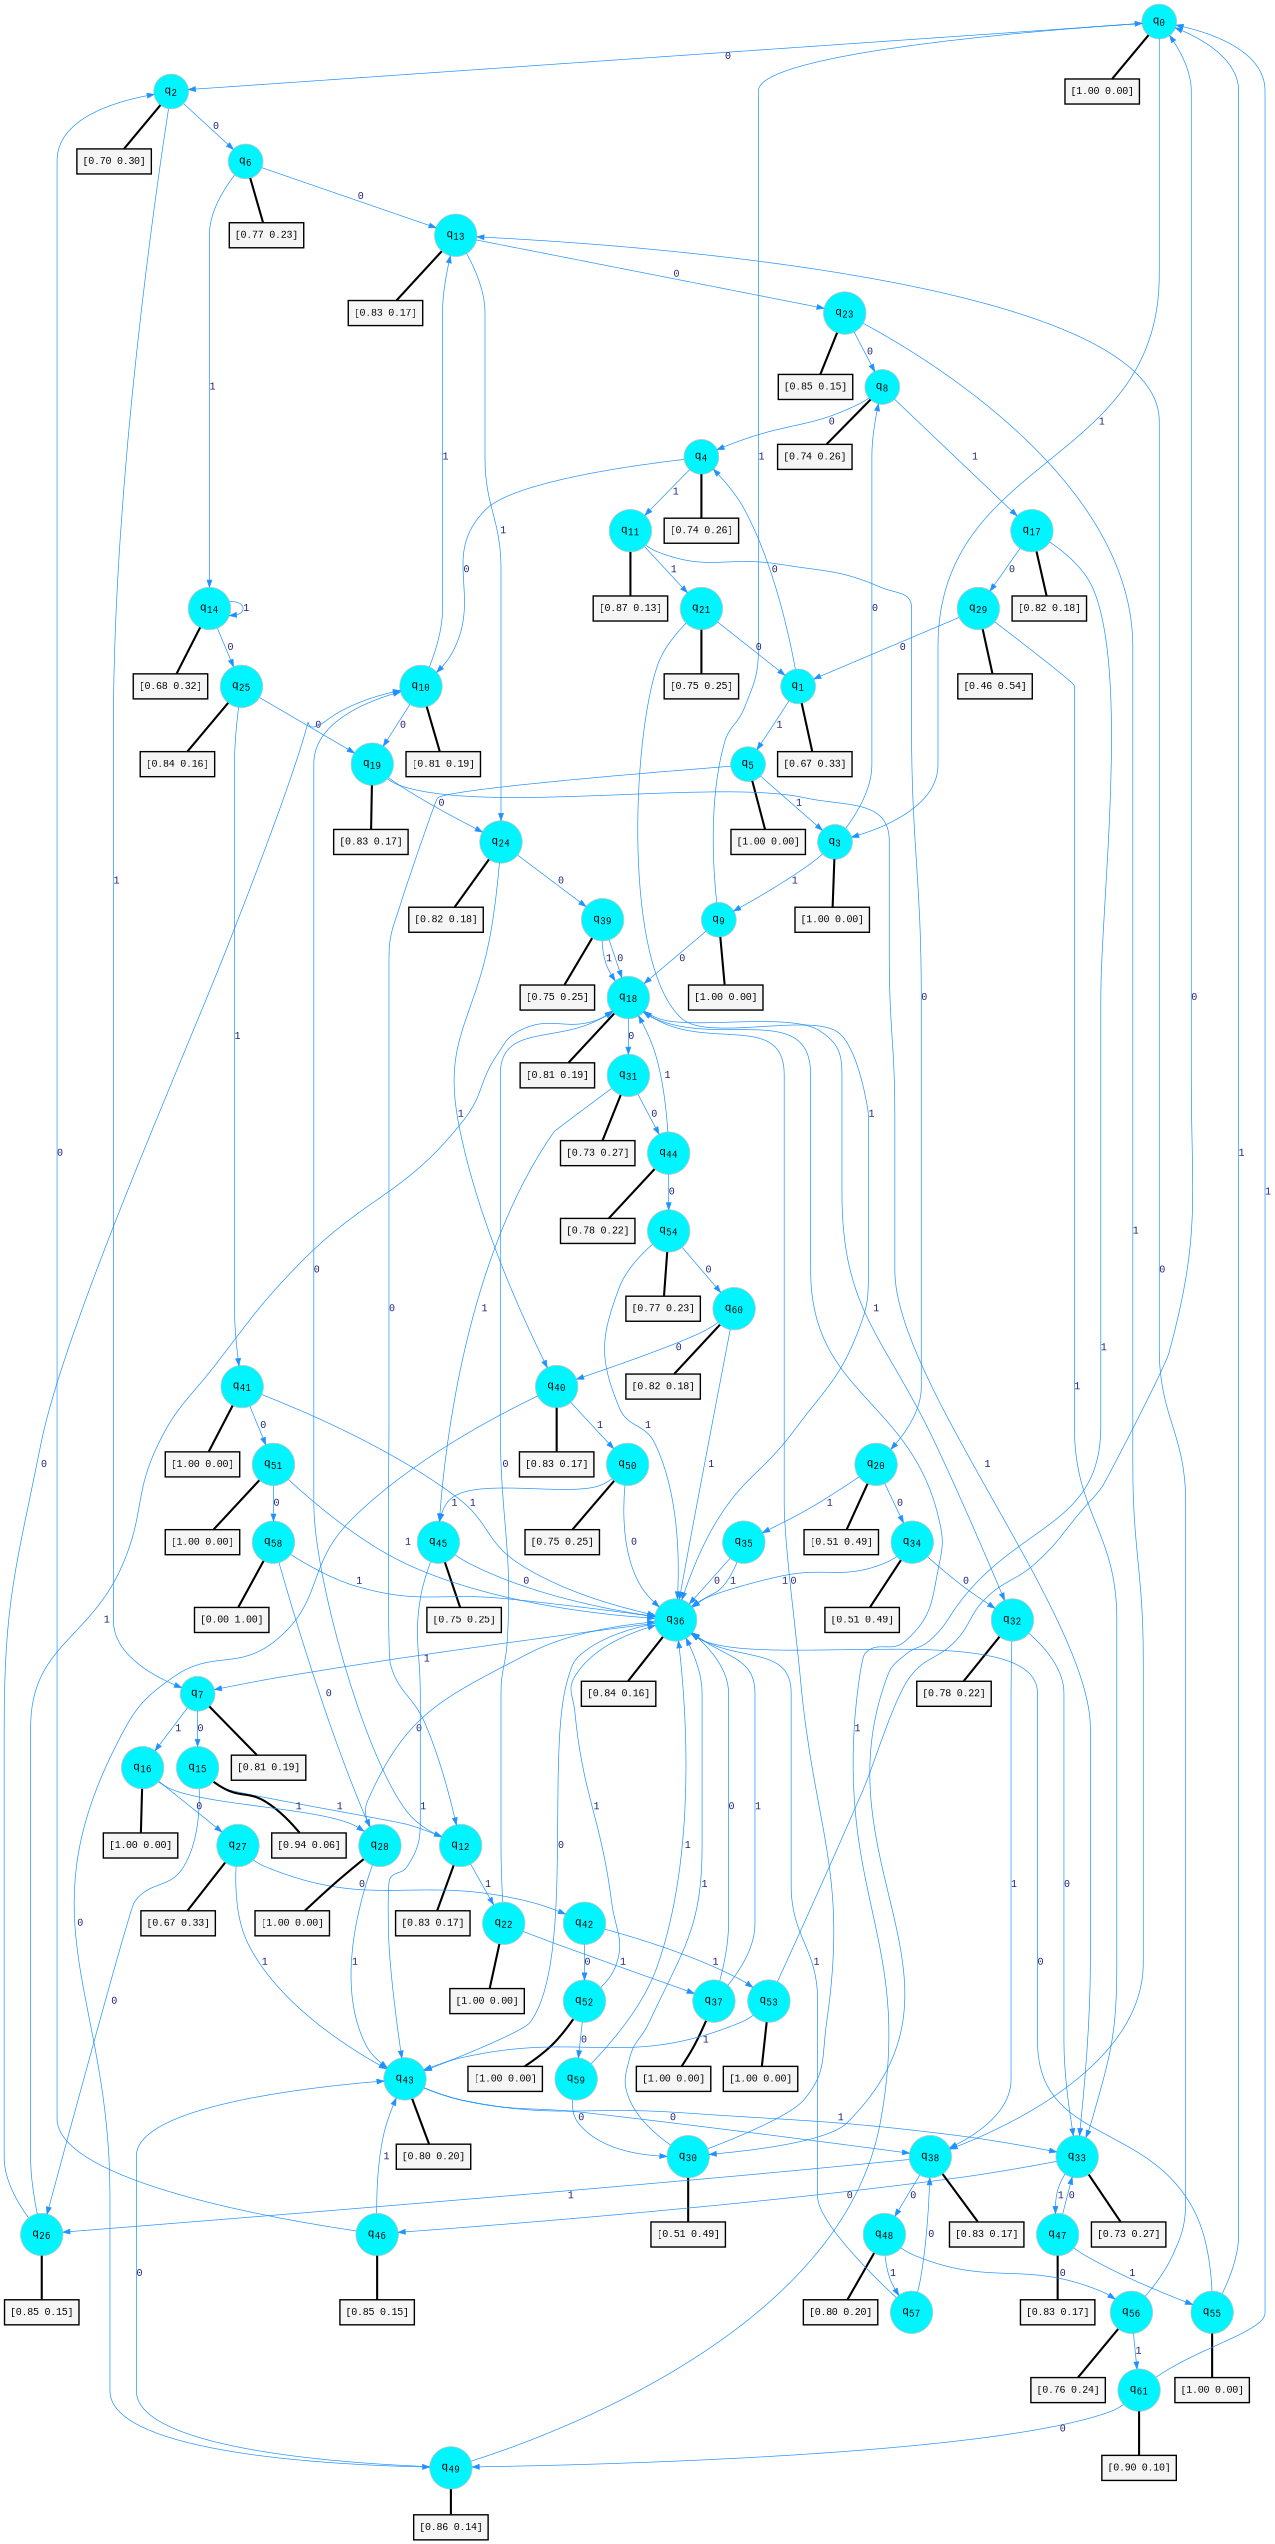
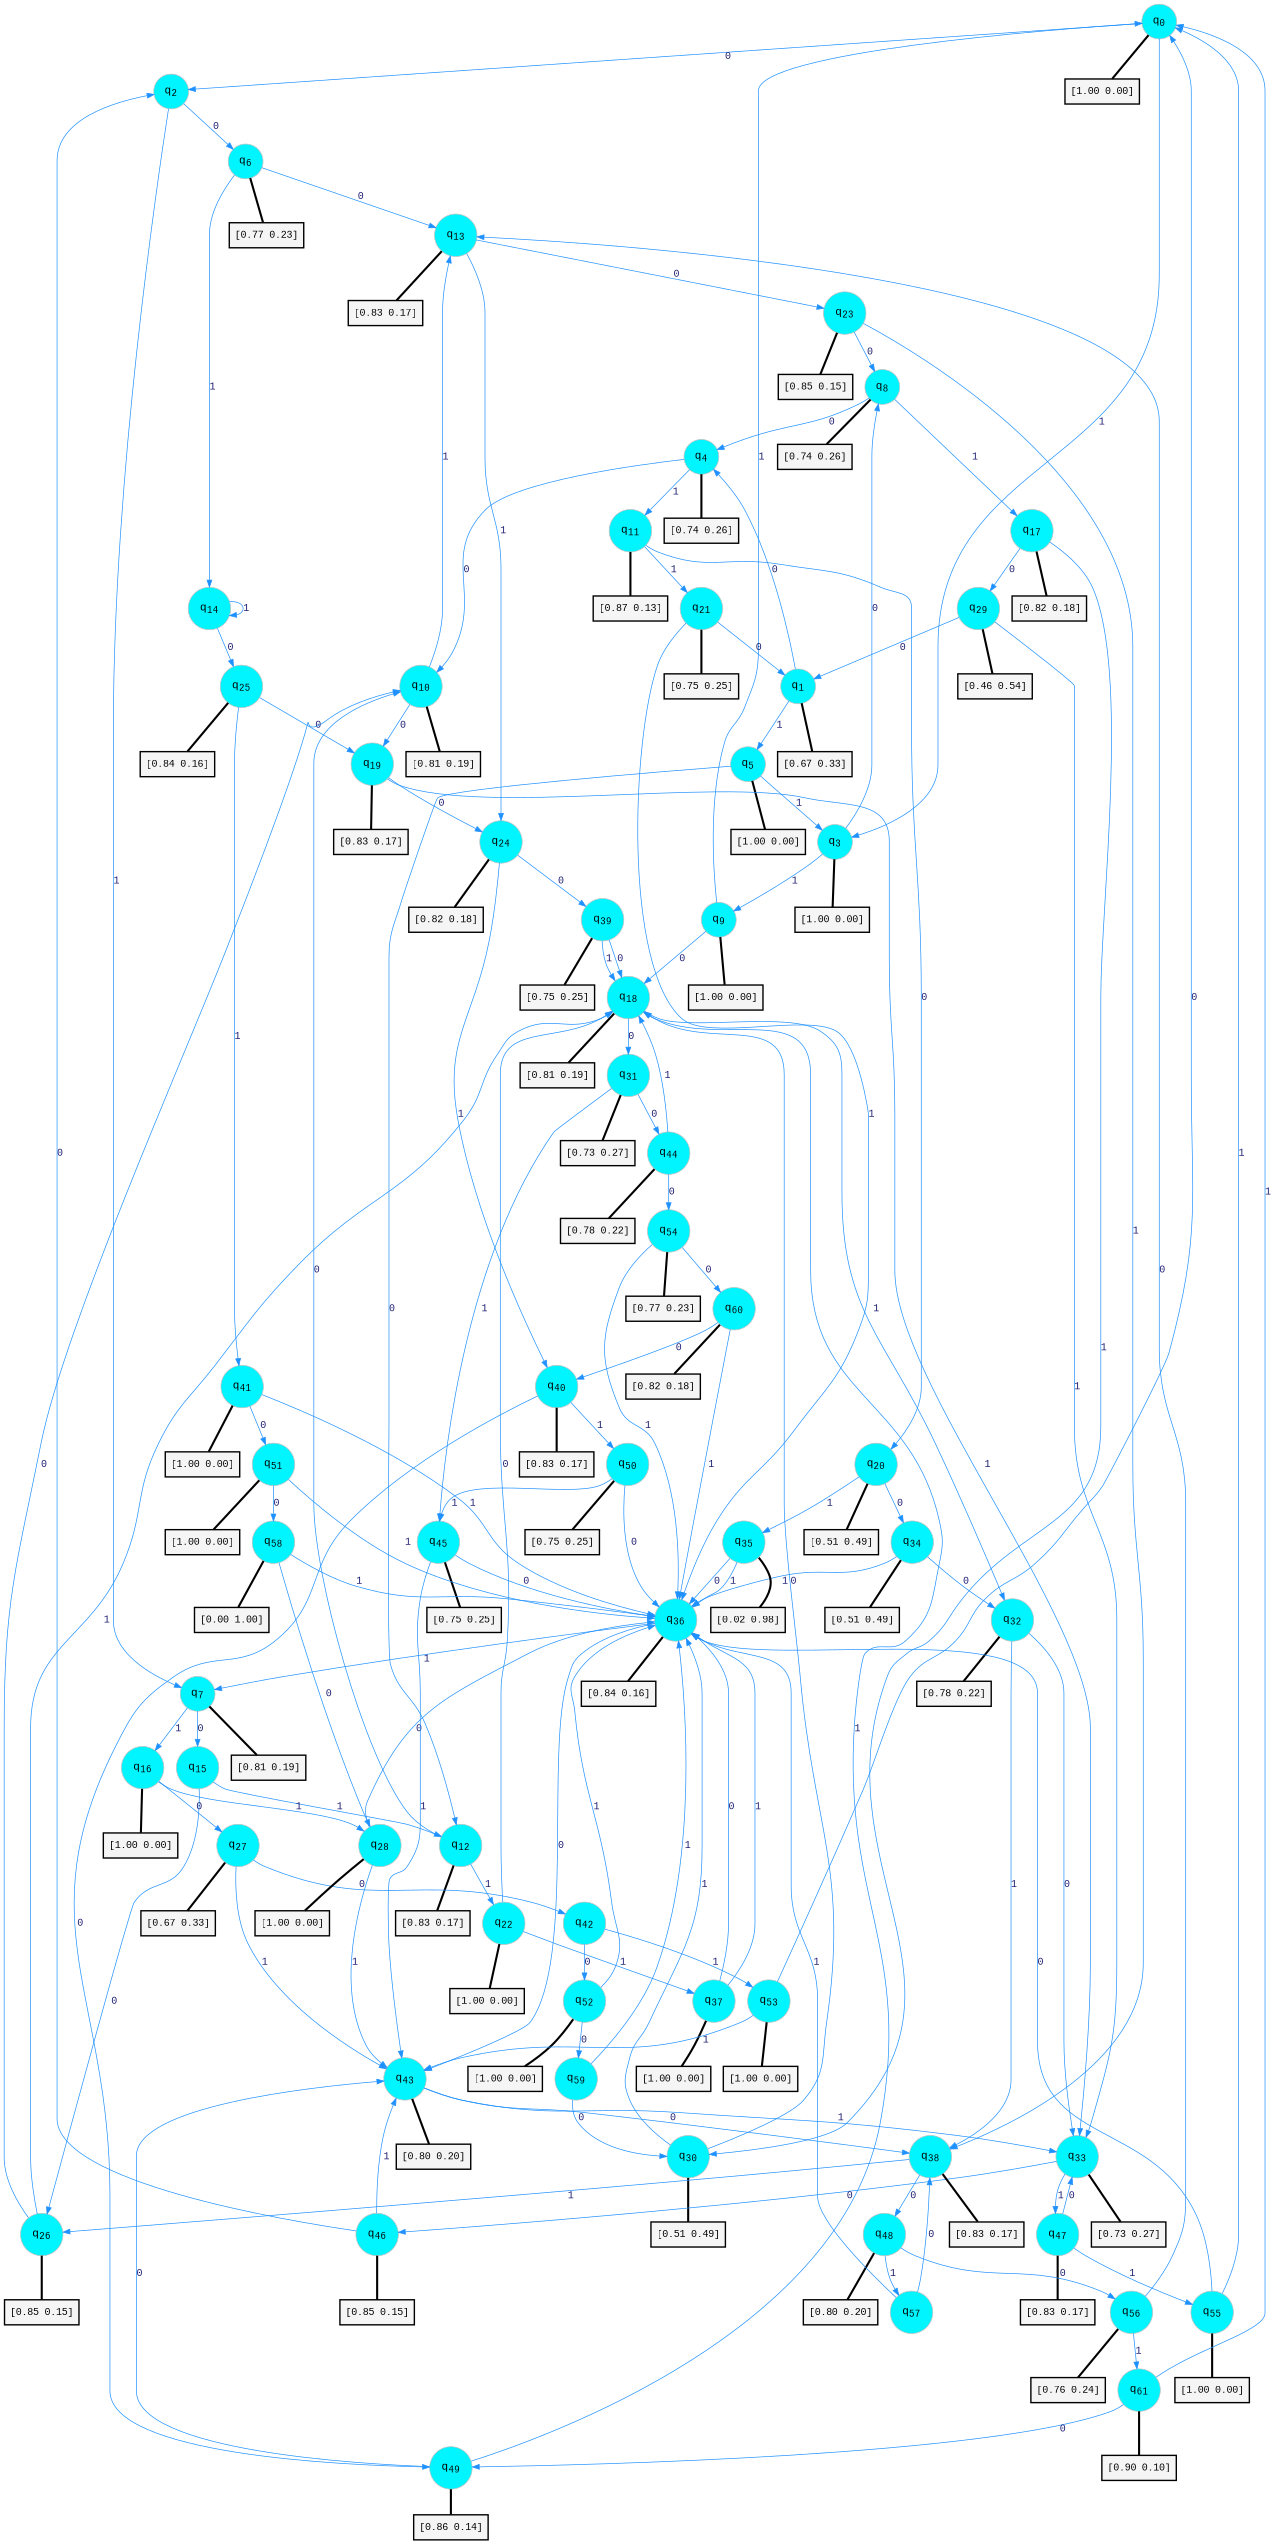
(114, 161) -> none
(170, 686) -> none
none -> (748, 1620)
(309, 1845) -> none
